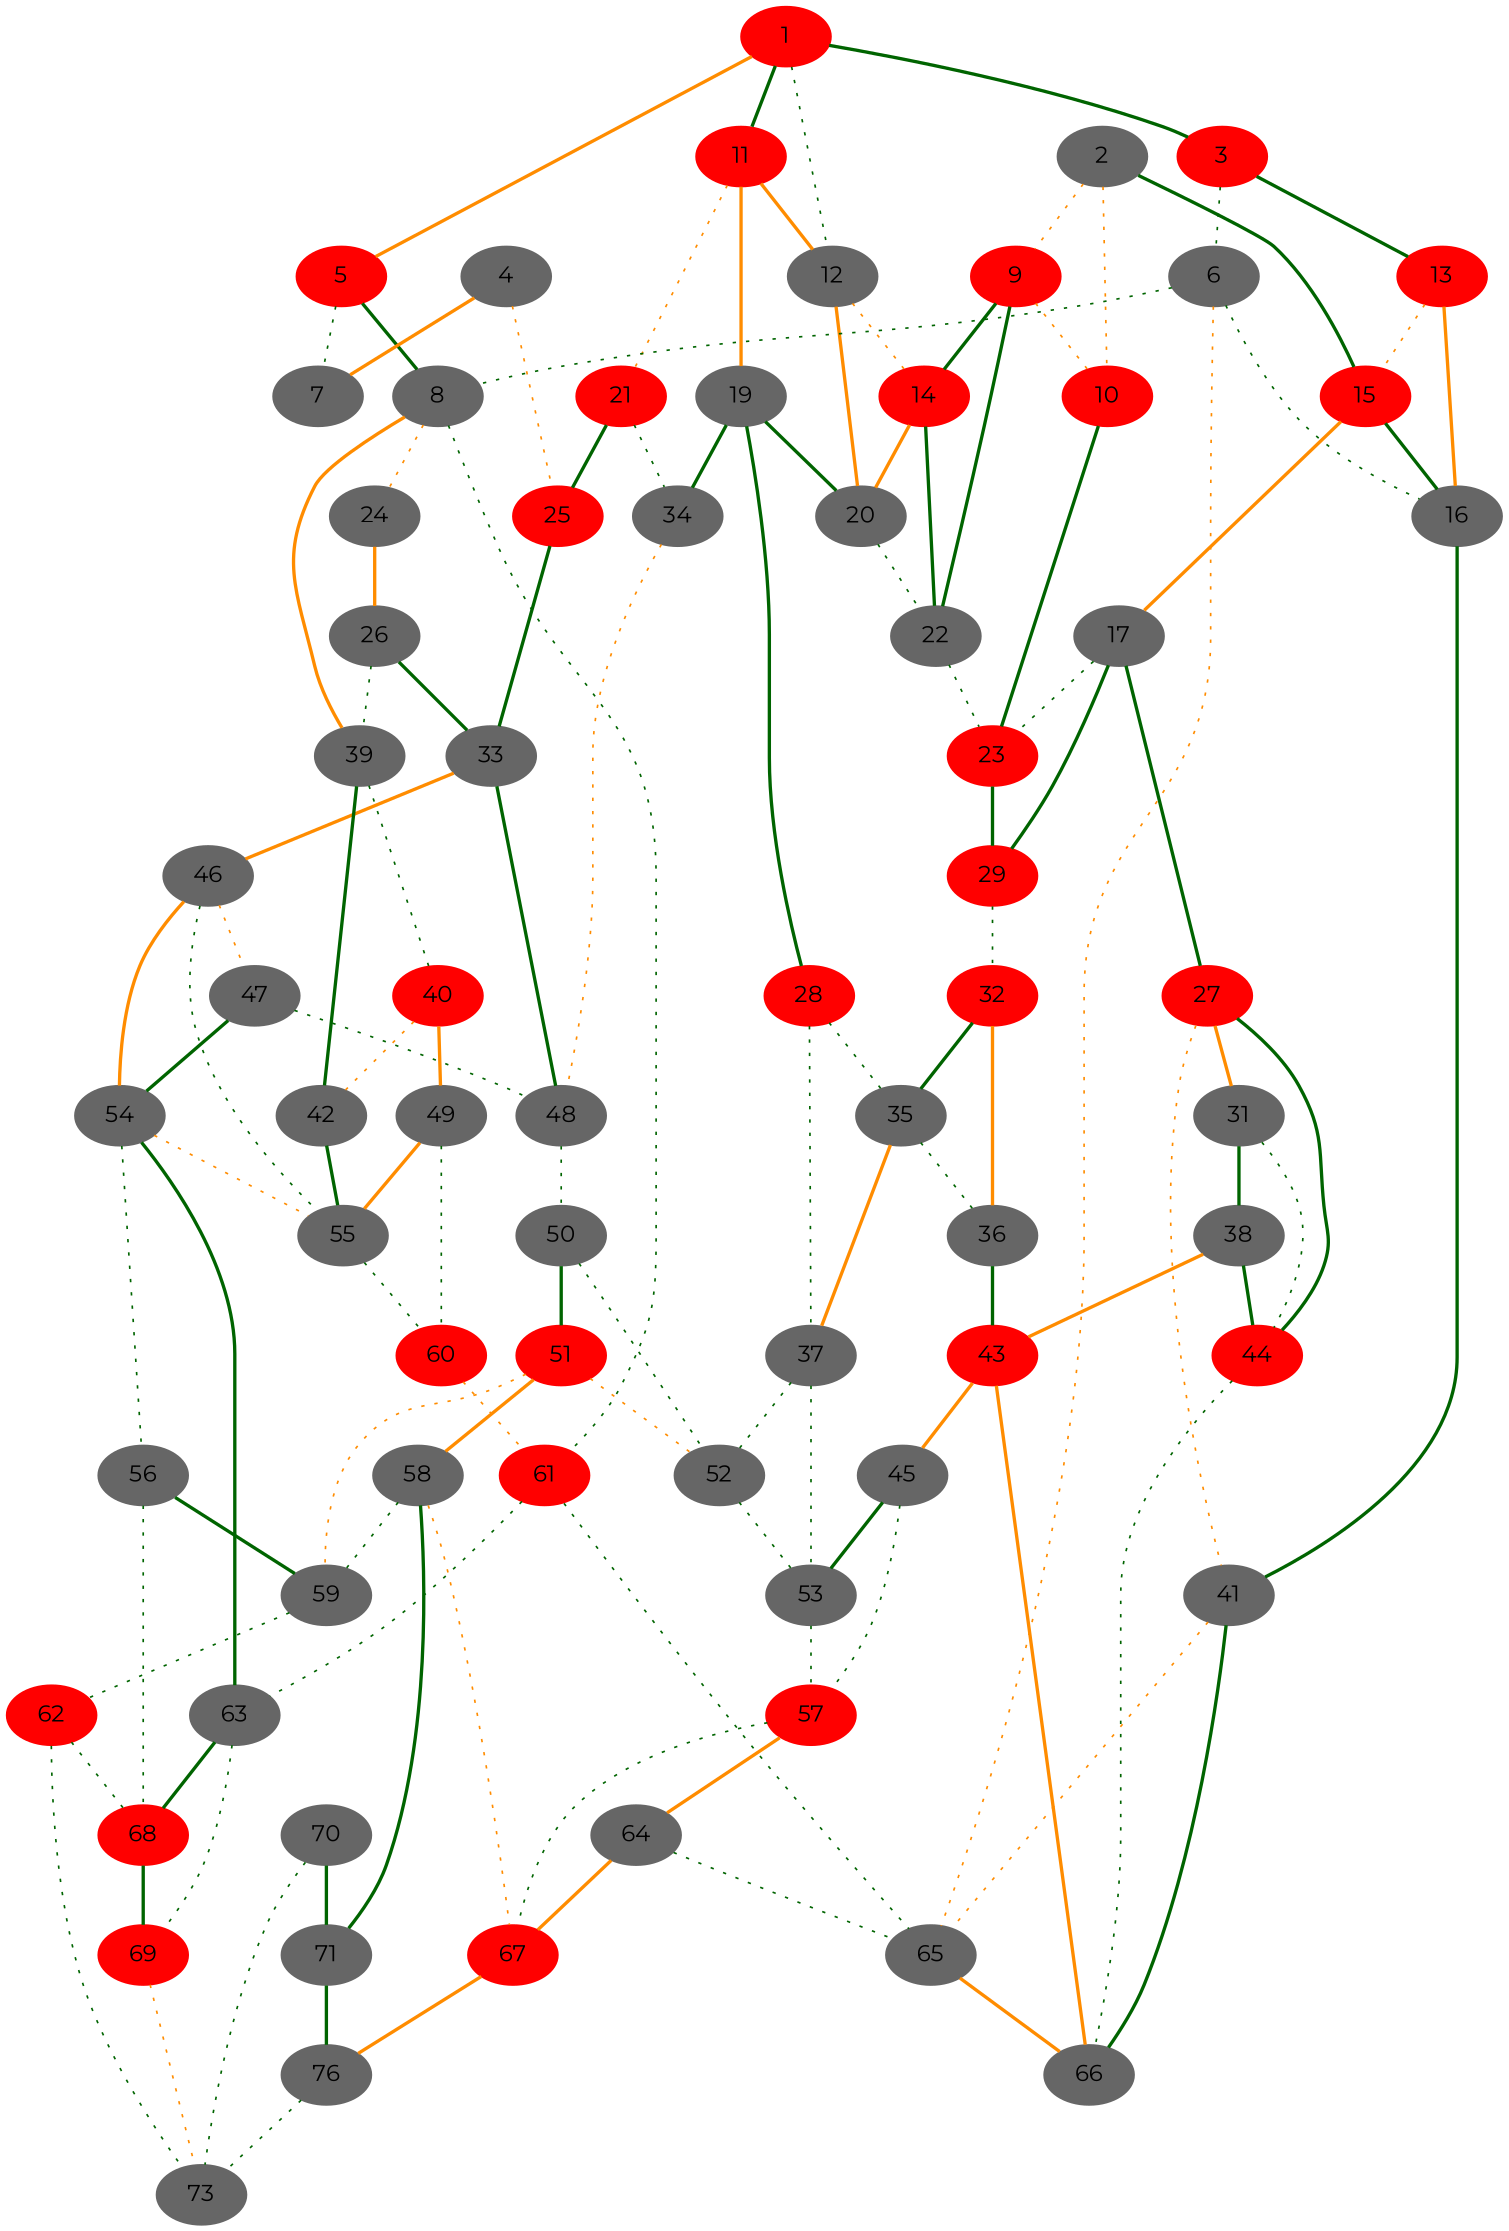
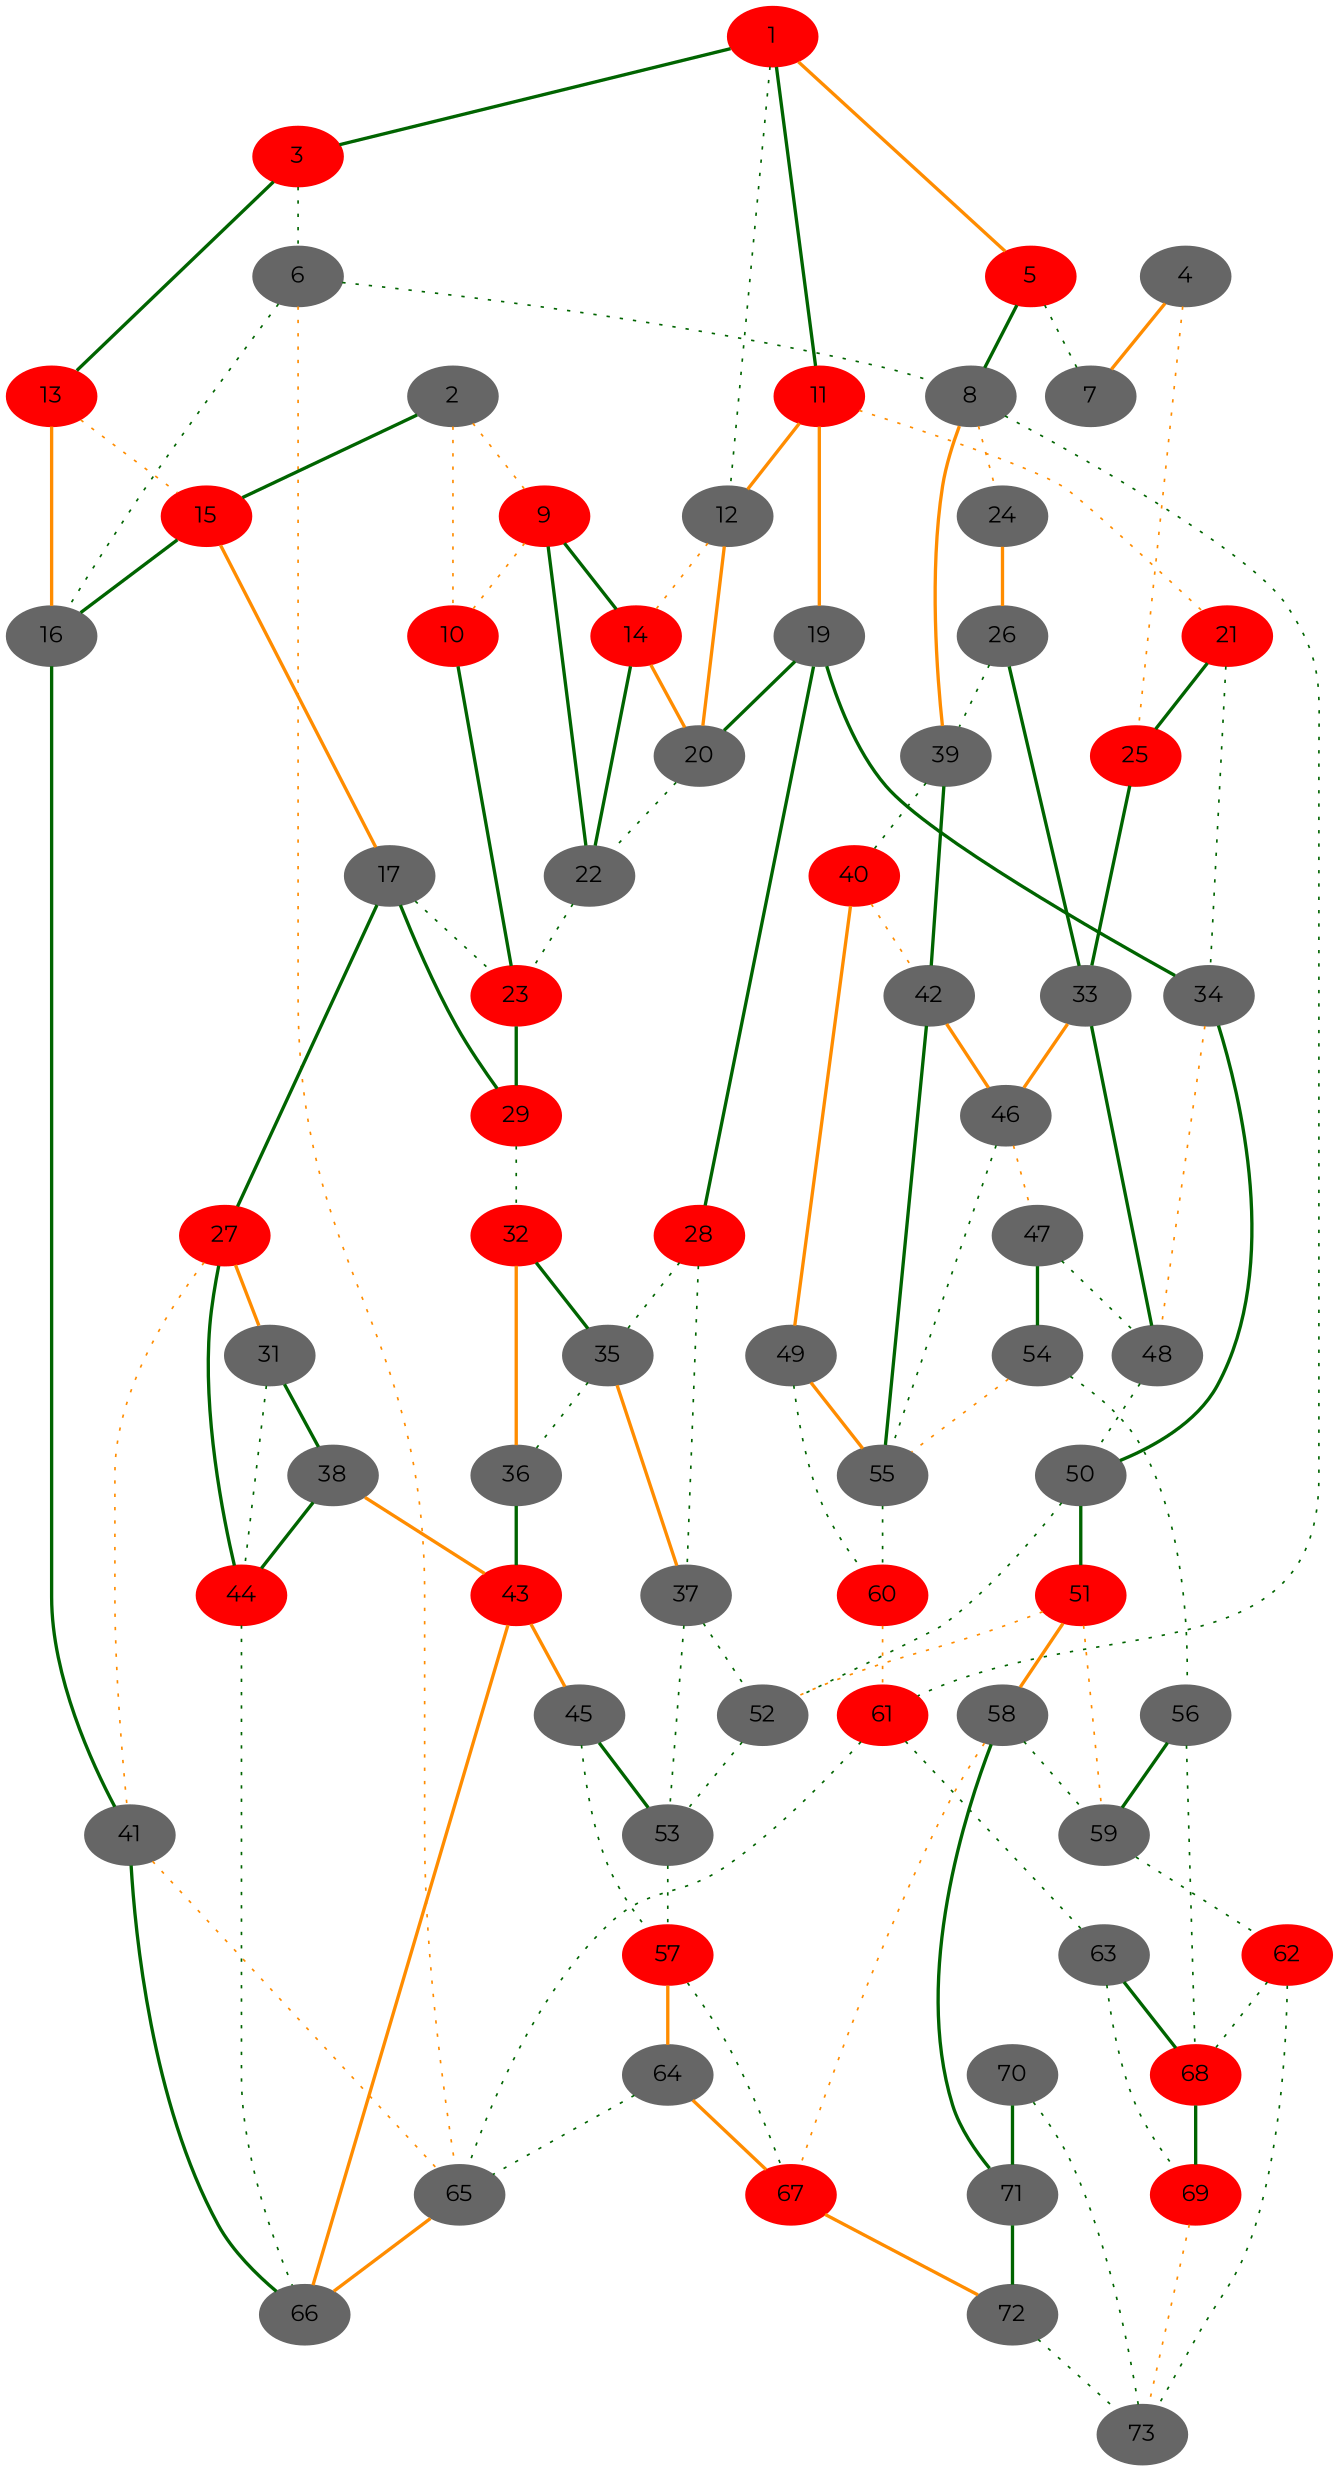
(133, 987) -> (968, 1056)
none -> (1249, 1269)
(235, 1402) -> none
(326, 2075) -> (1012, 2315)
